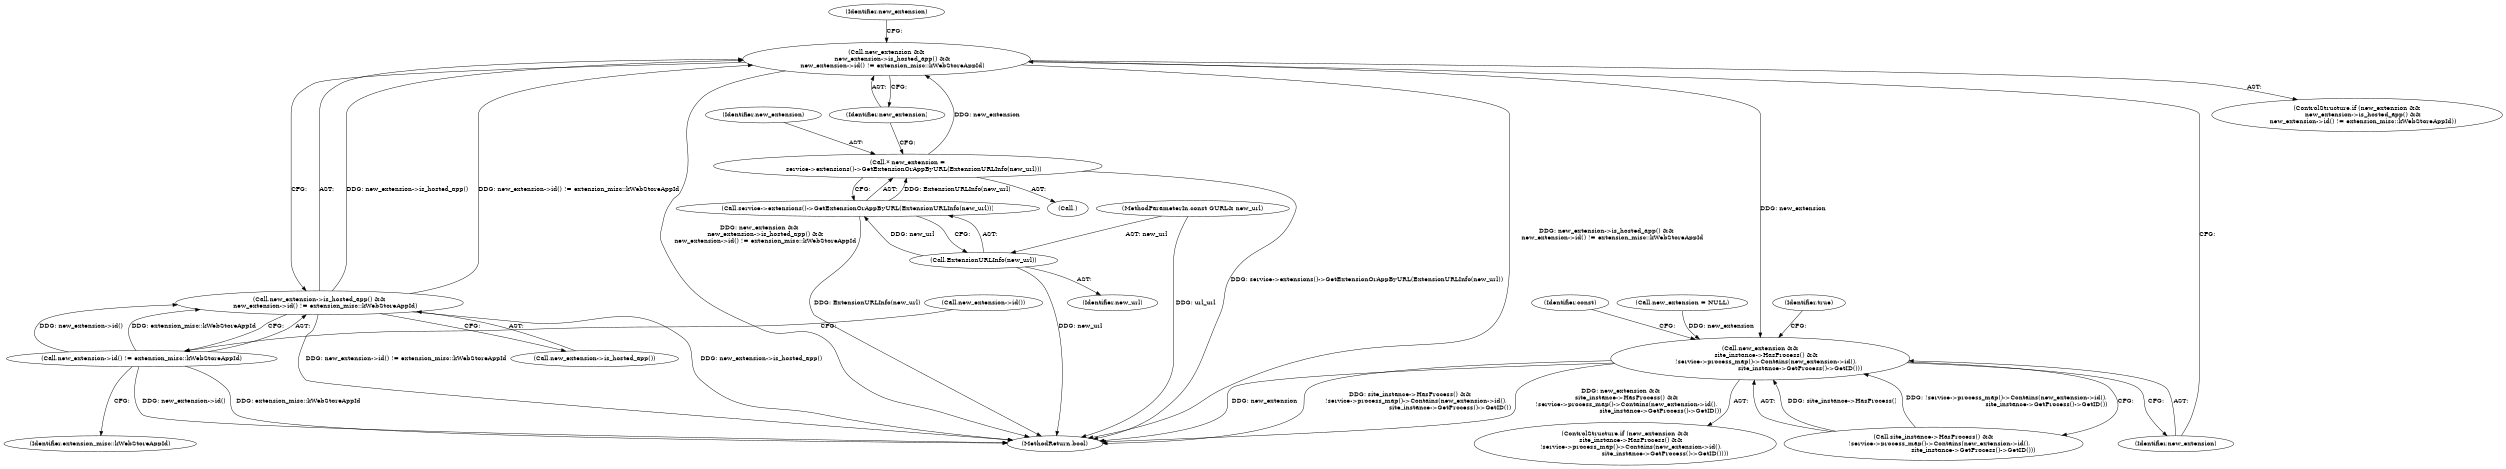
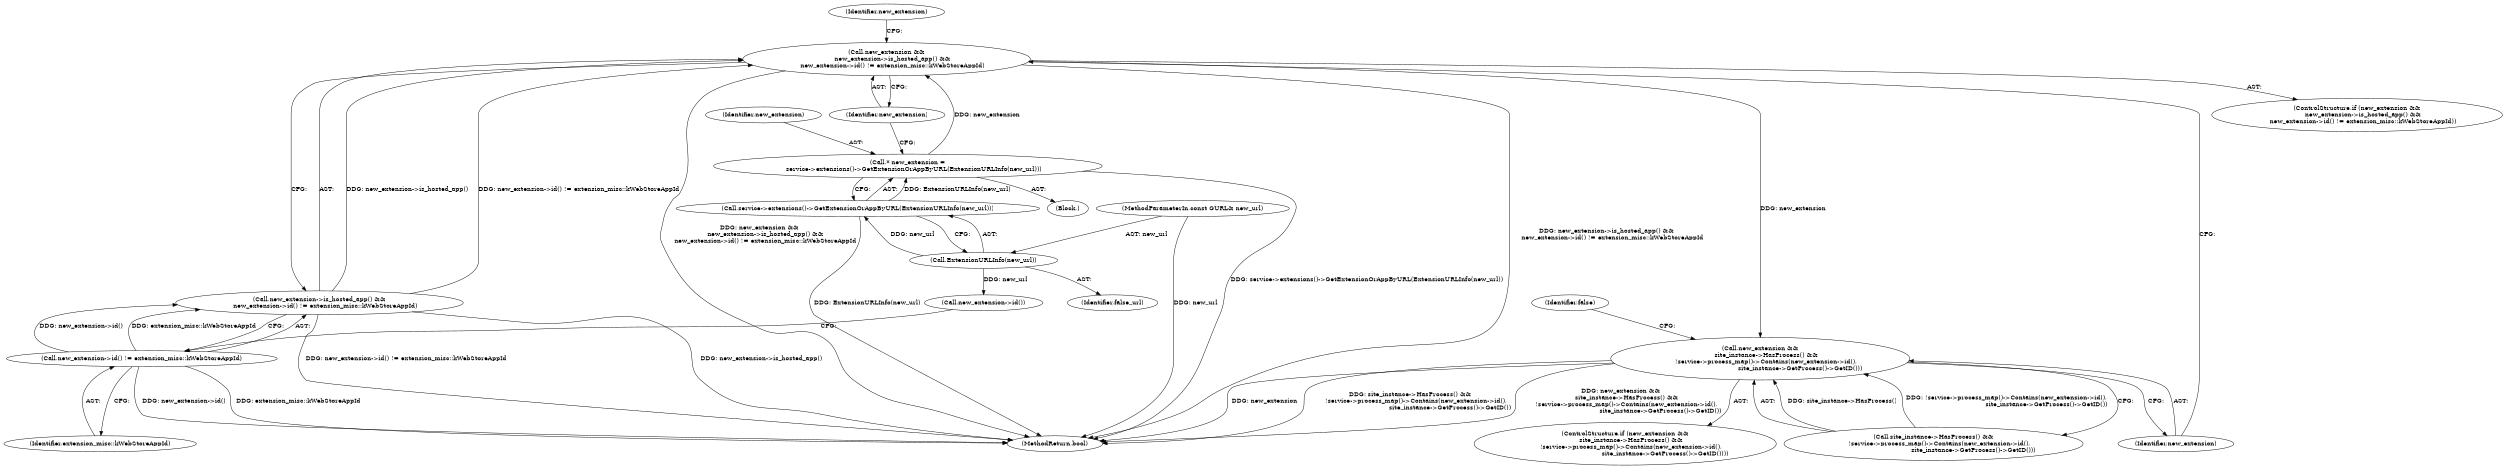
(1068, 209) -> (1068, 209)
(1113, 303) -> (1113, 303)
(1196, 303) -> (1196, 303)
(1570, 303) -> (1570, 303)
(1682, 303) -> none
(1809, 303) -> none
(1060, 341) -> (984, 279)
(595, 359) -> none
none -> (83, 397)
